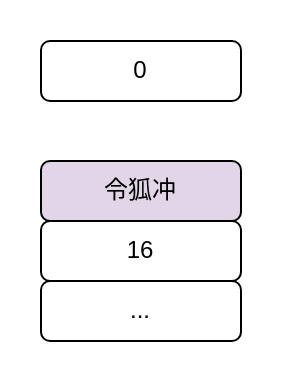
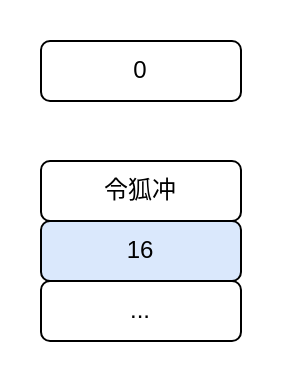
(141, 191) -> (141, 191)
(141, 251) -> (141, 251)
